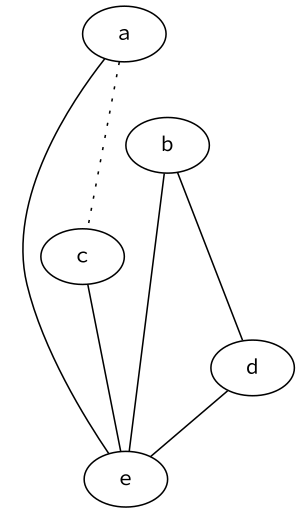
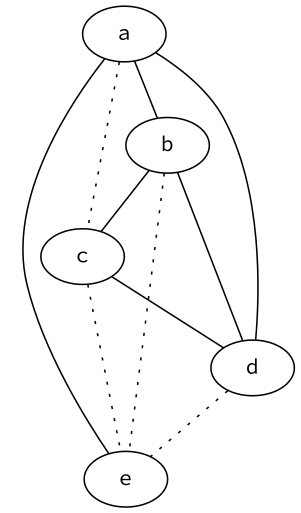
none -> (146, 90)
none -> (246, 180)
none -> (125, 201)
(147, 312) -> (147, 312)
none -> (168, 312)
(104, 368) -> (104, 368)
(189, 424) -> (189, 424)
